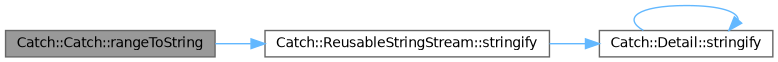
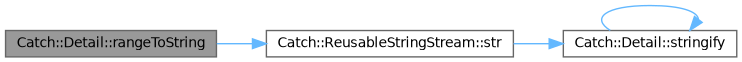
(110, 44) -> (111, 44)
(407, 44) -> (390, 44)
